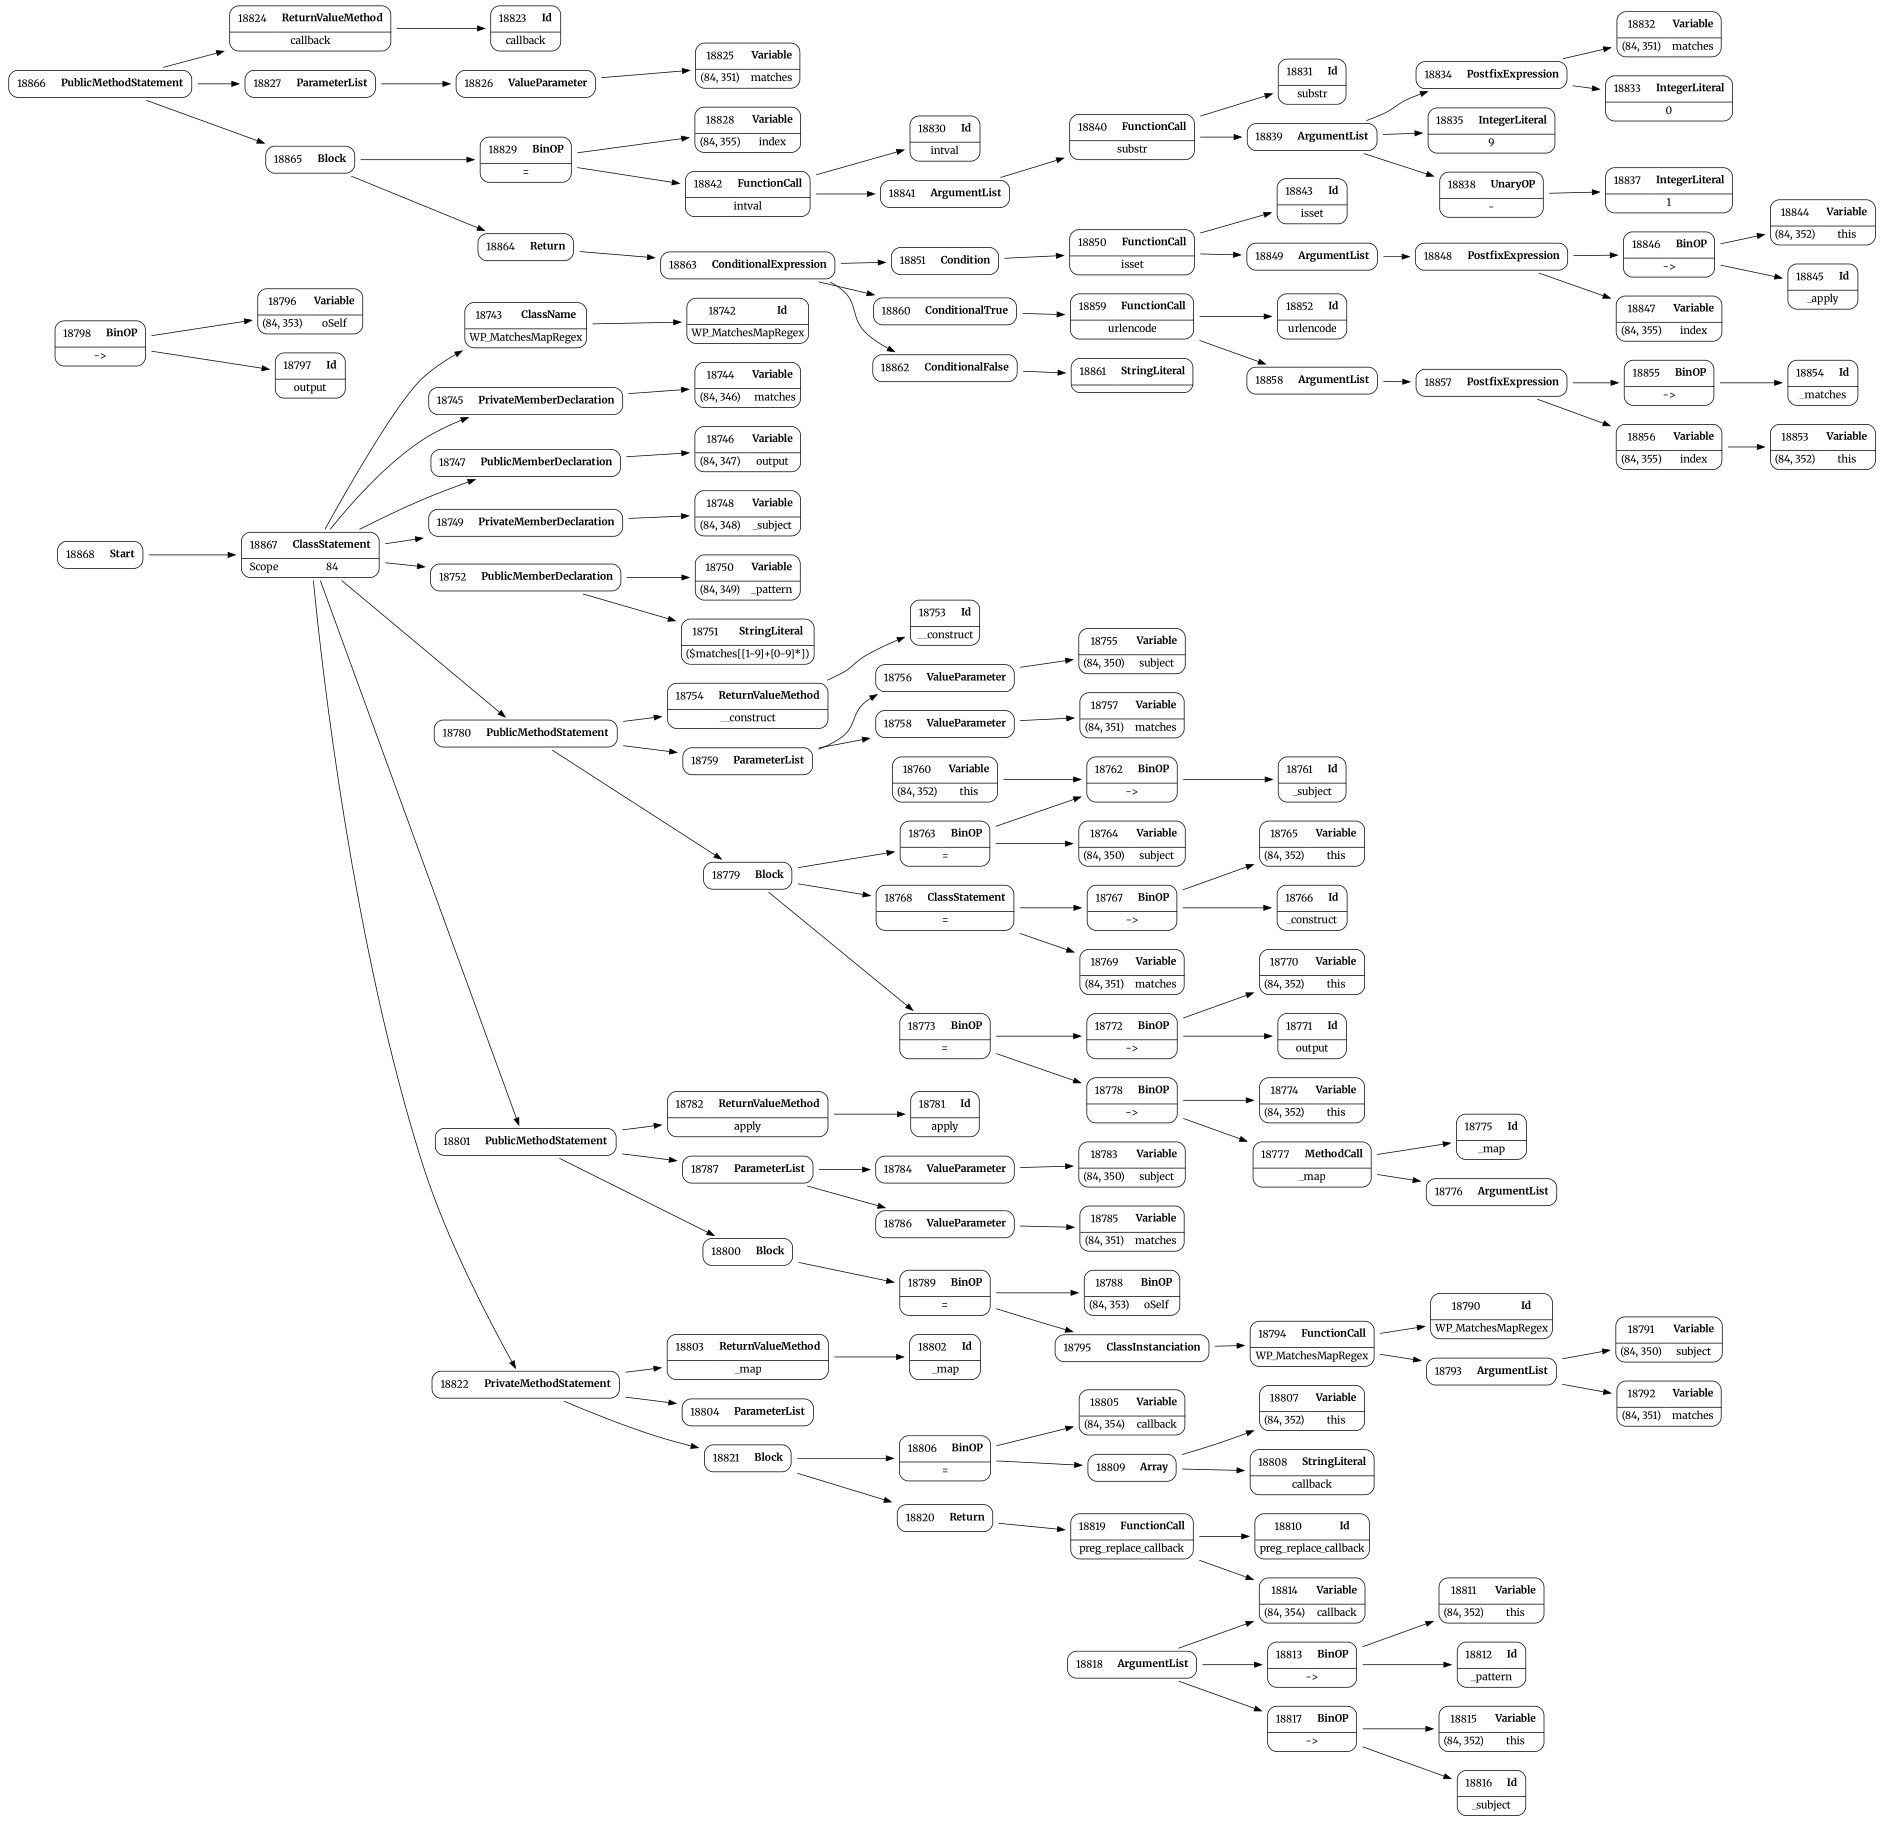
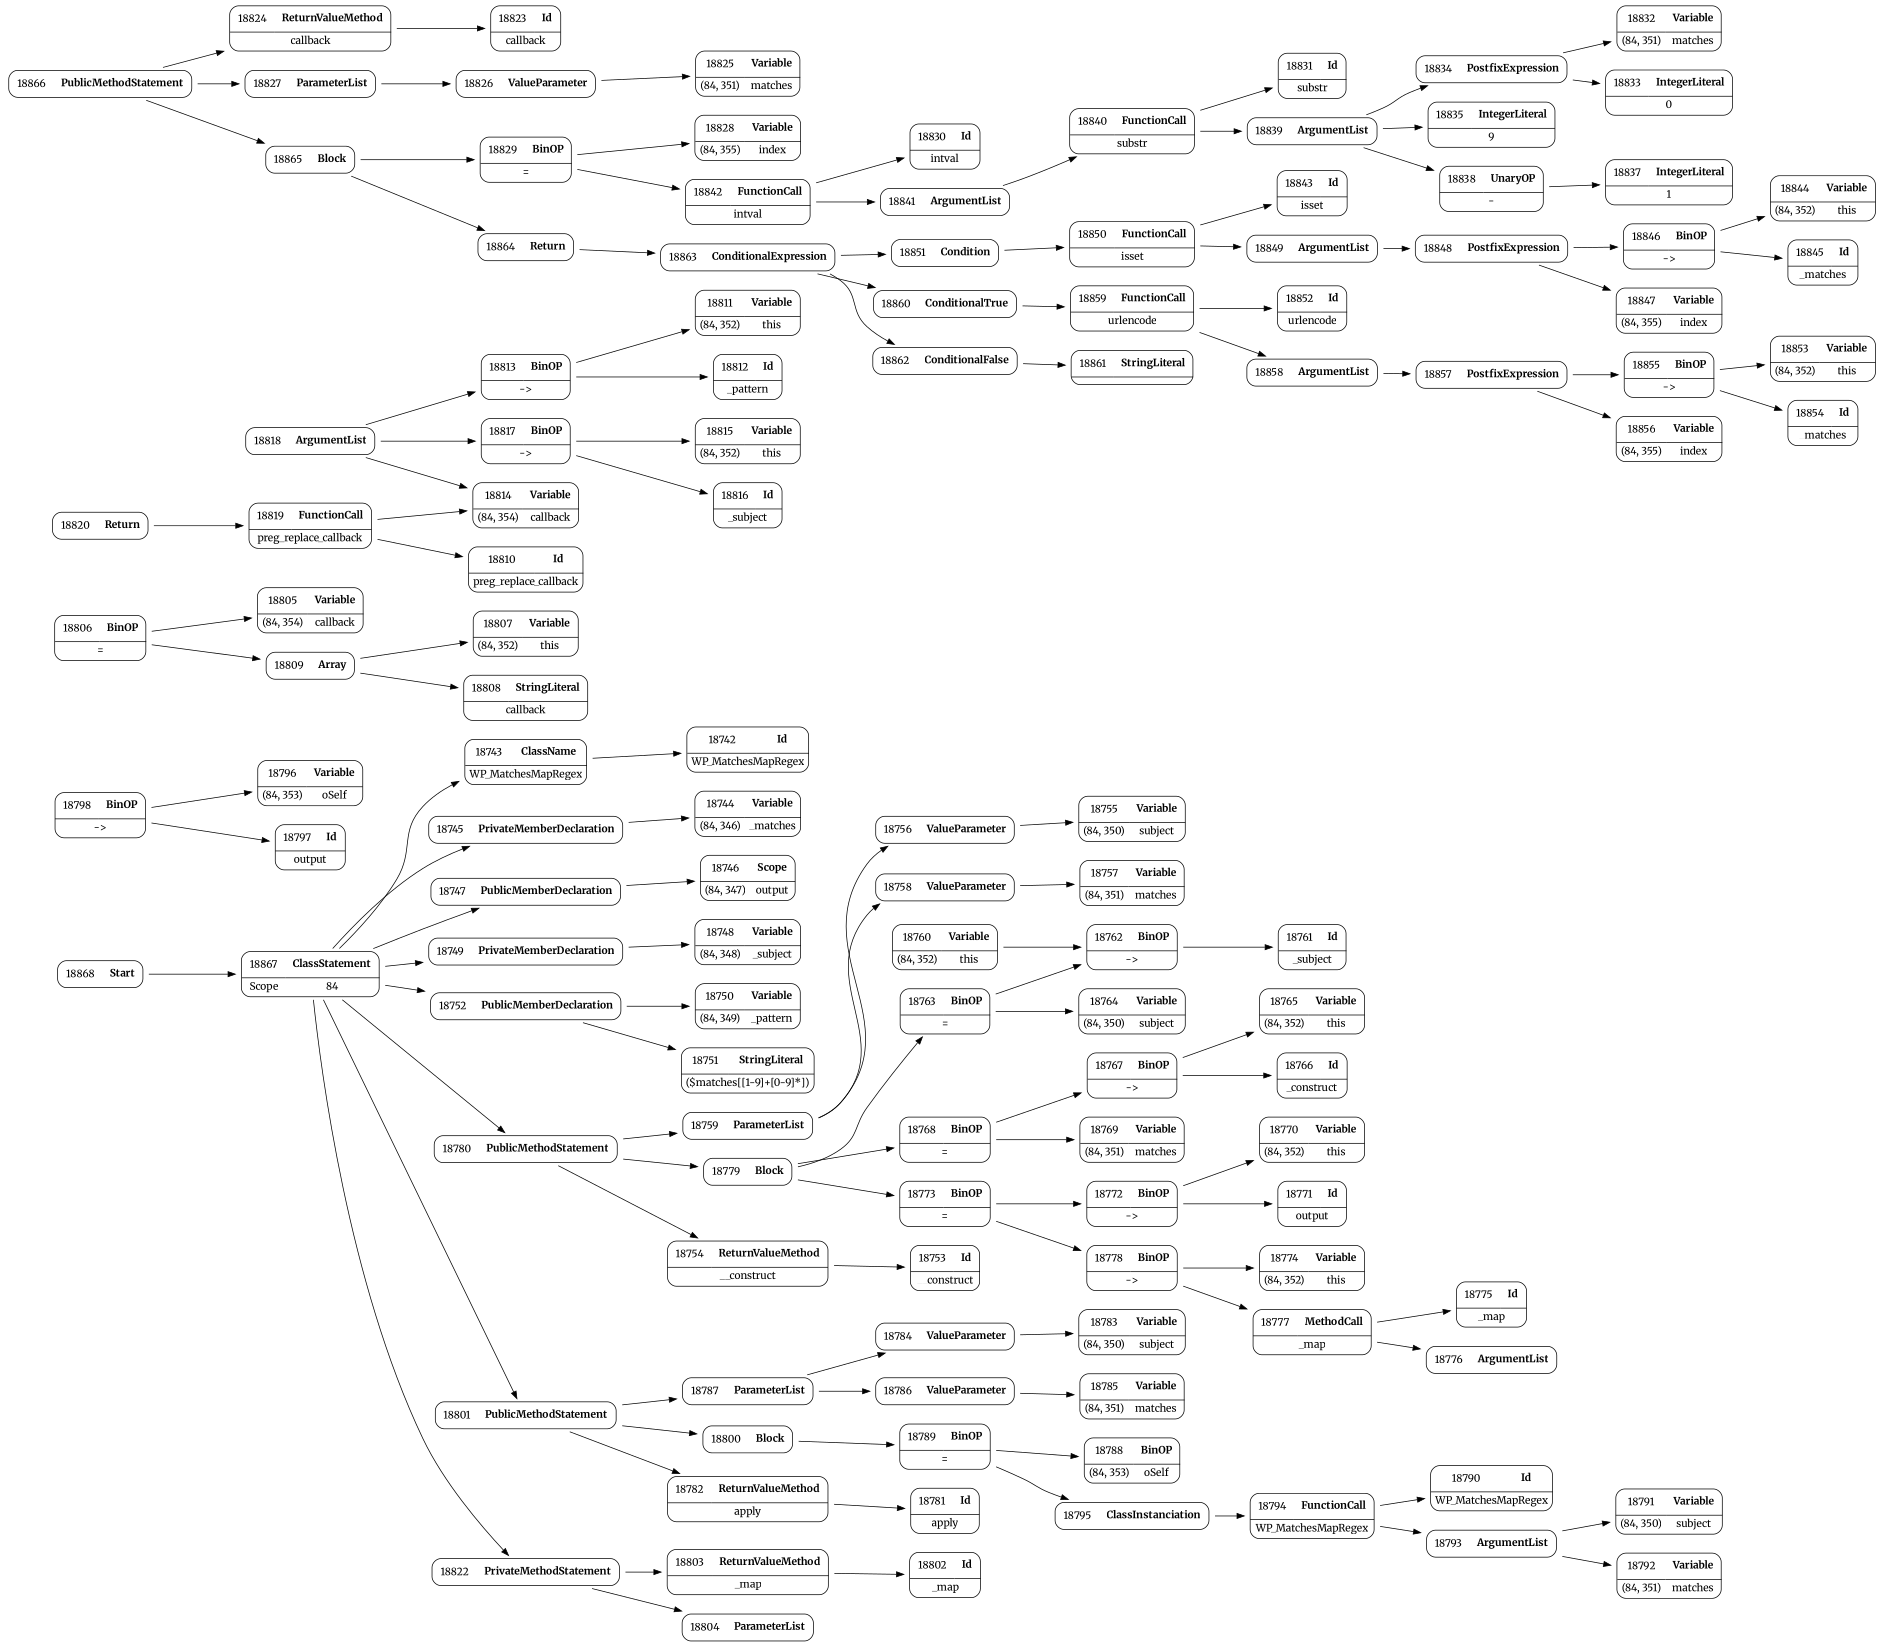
(1823, 299) -> (1823, 275)
(773, 439) -> (772, 868)
(1742, 447) -> (1738, 368)
(967, 898) -> (967, 1129)
(748, 1458) -> none
